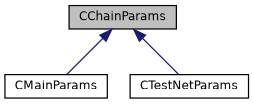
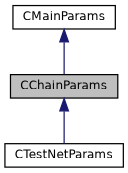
(85, 56) -> (64, 58)
